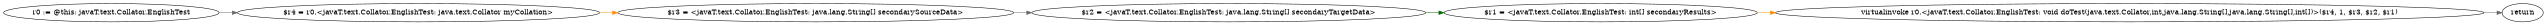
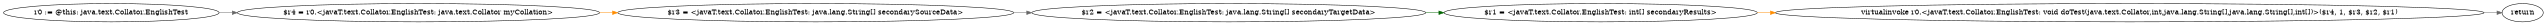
(111, 13) -> (111, 13)
